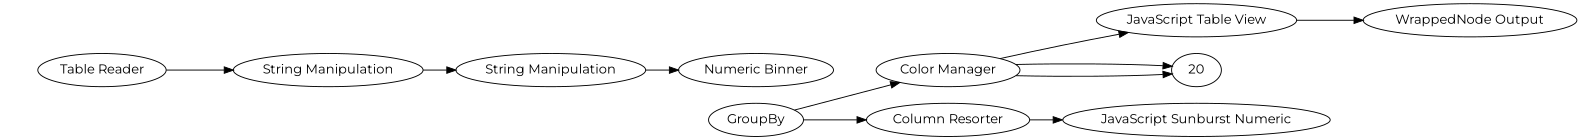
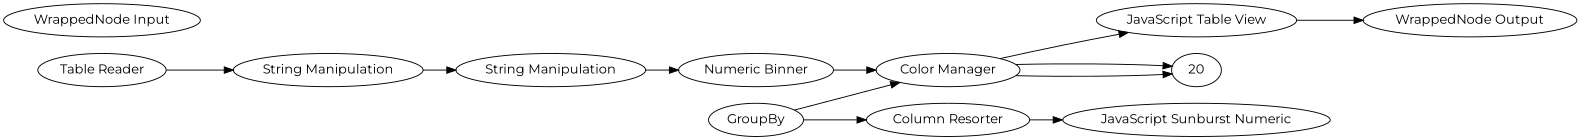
none -> (102, 20)
none -> (850, 70)
